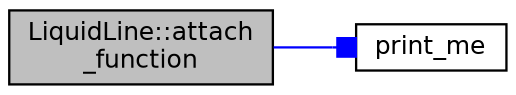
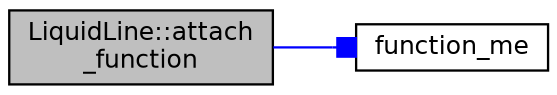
(431, 47) -> (452, 47)
